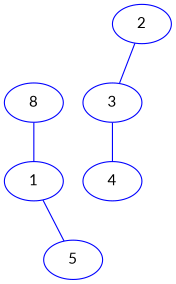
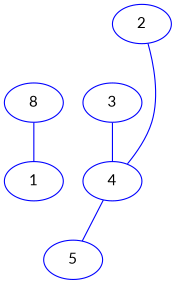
(127, 63) -> (155, 107)
(54, 221) -> (93, 221)
